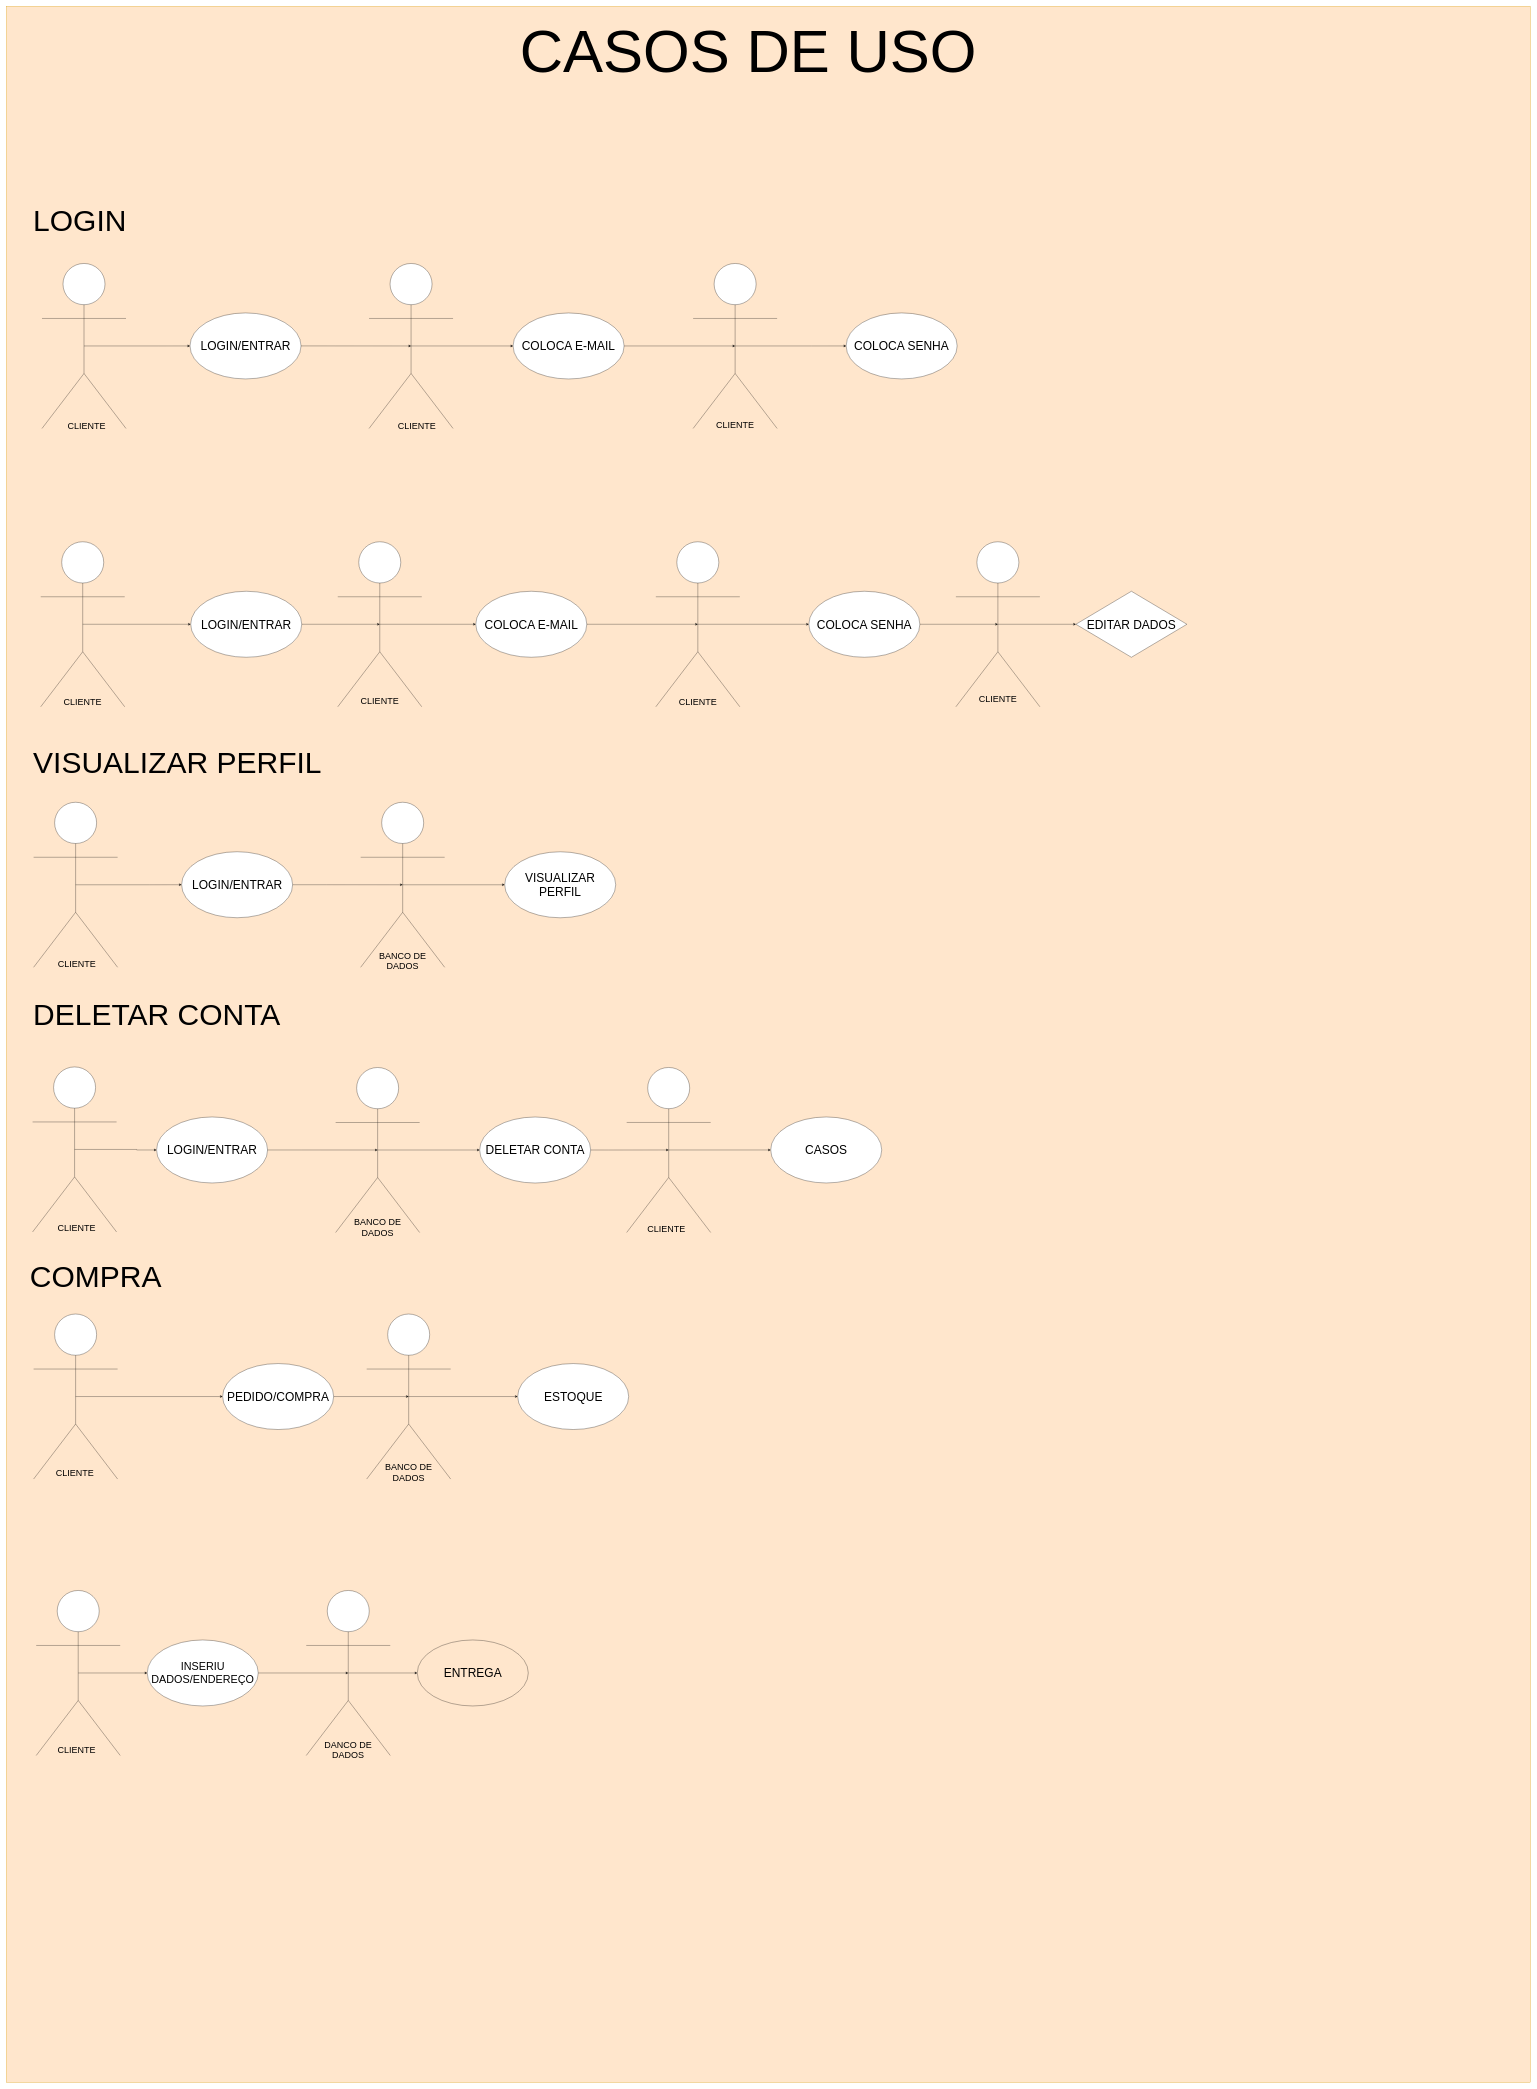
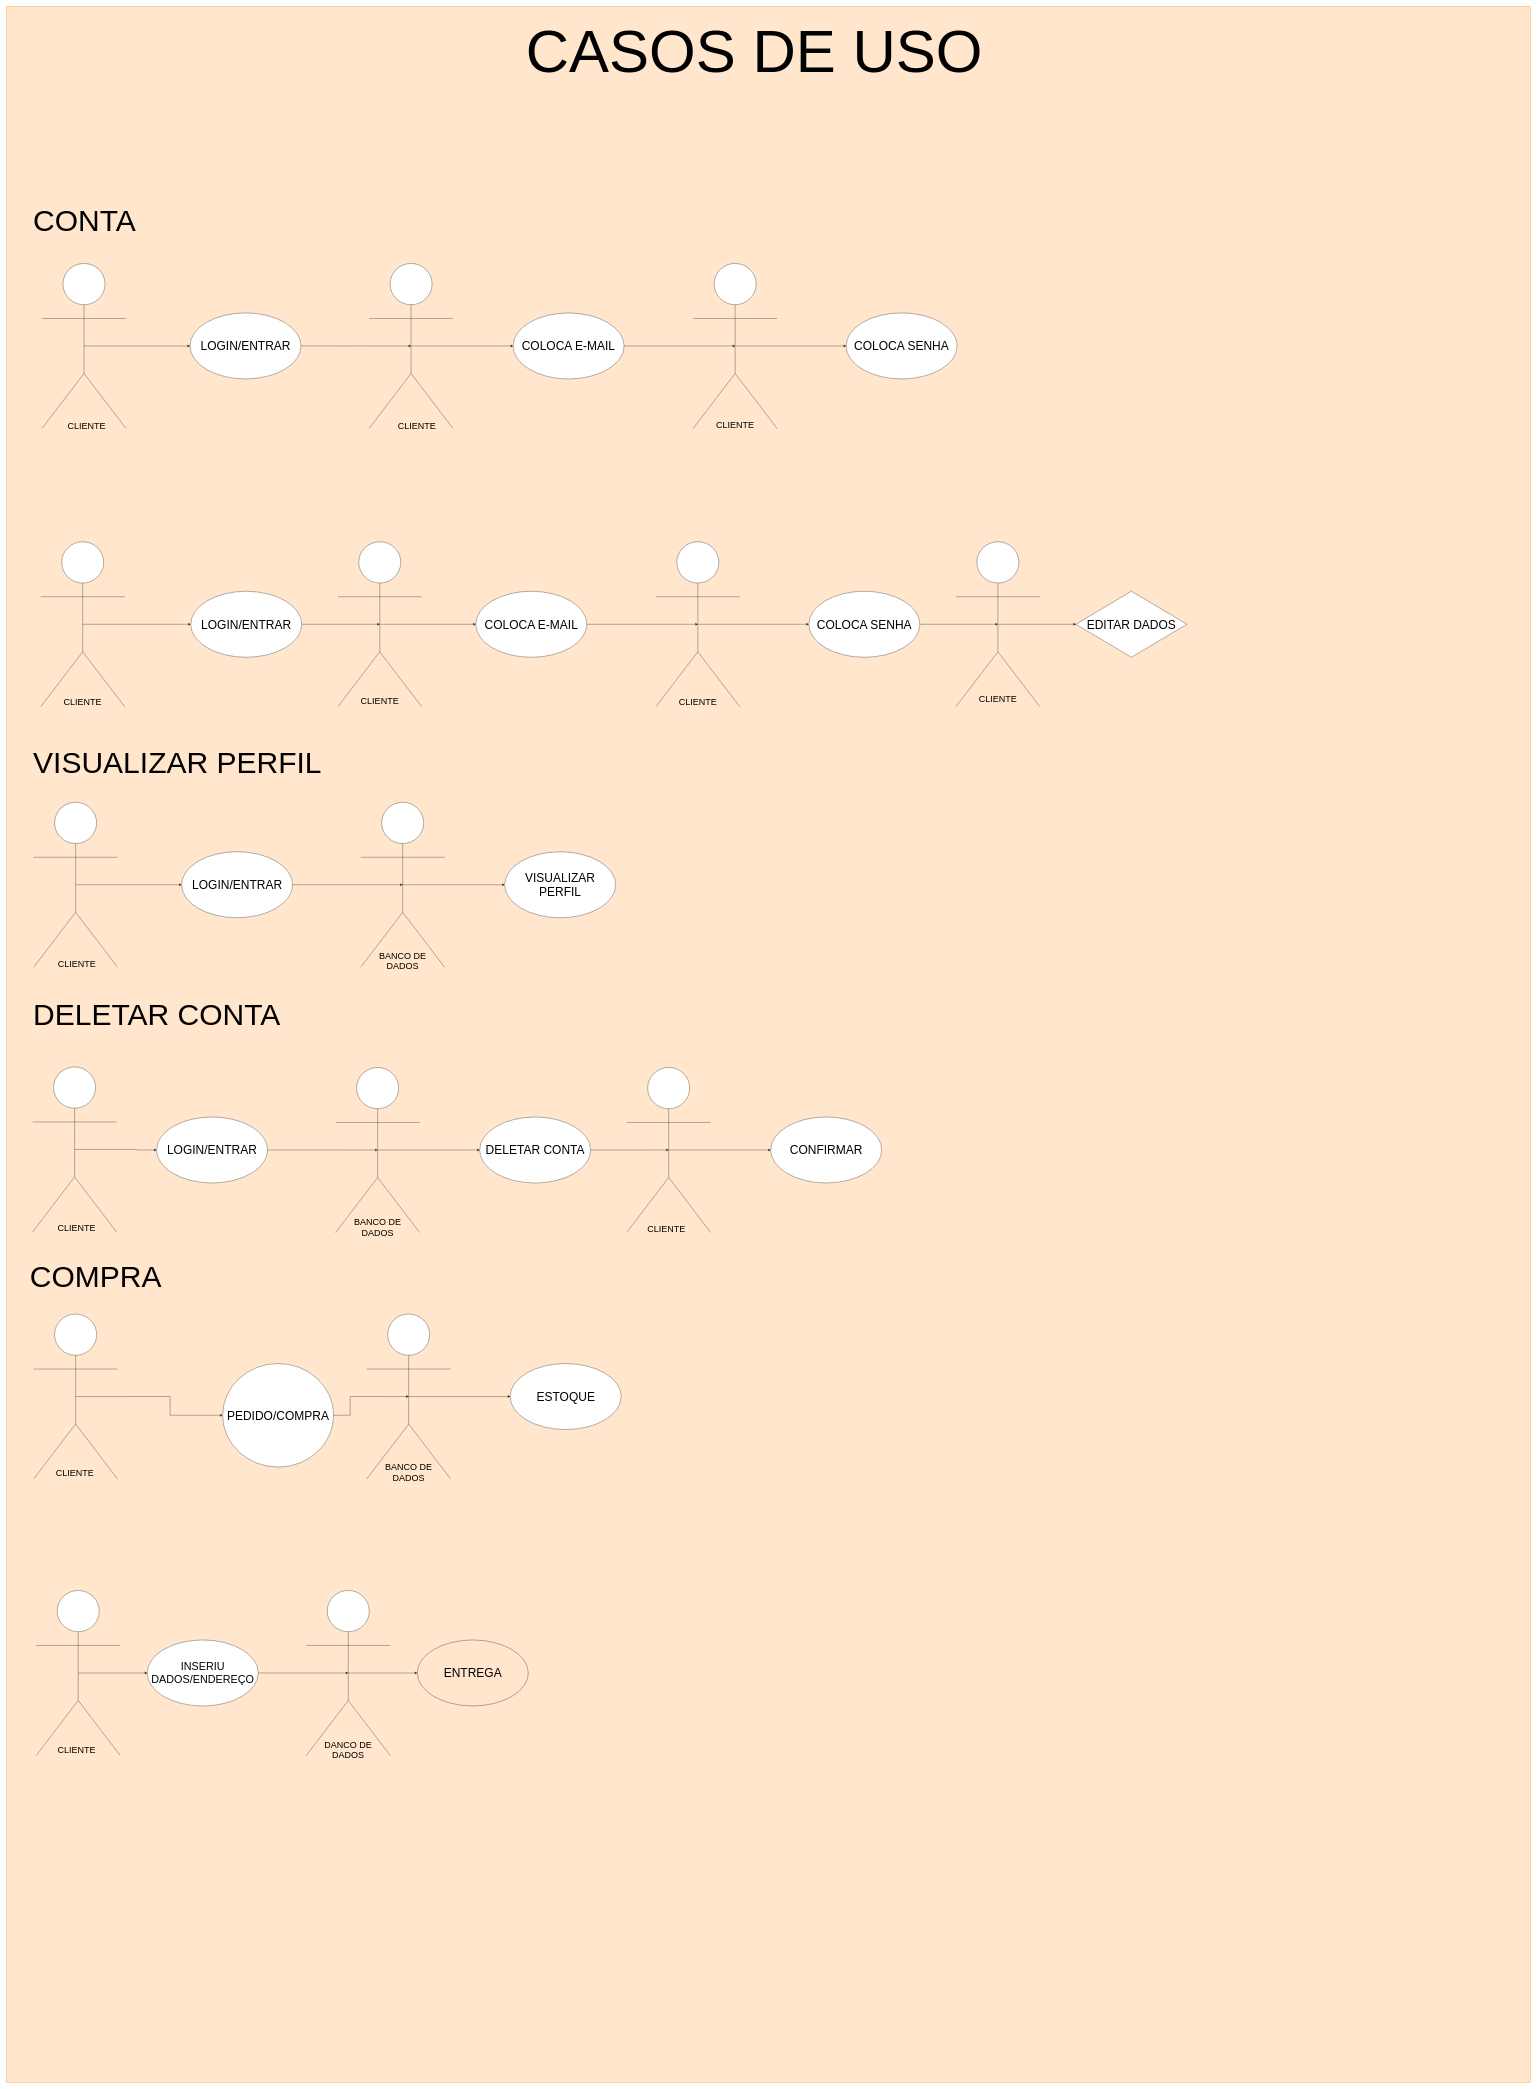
(748, 51) -> (754, 51)
(38, 220) -> (38, 220)
(826, 1150) -> (826, 1150)
(278, 1396) -> (278, 1415)
(573, 1396) -> (566, 1396)
